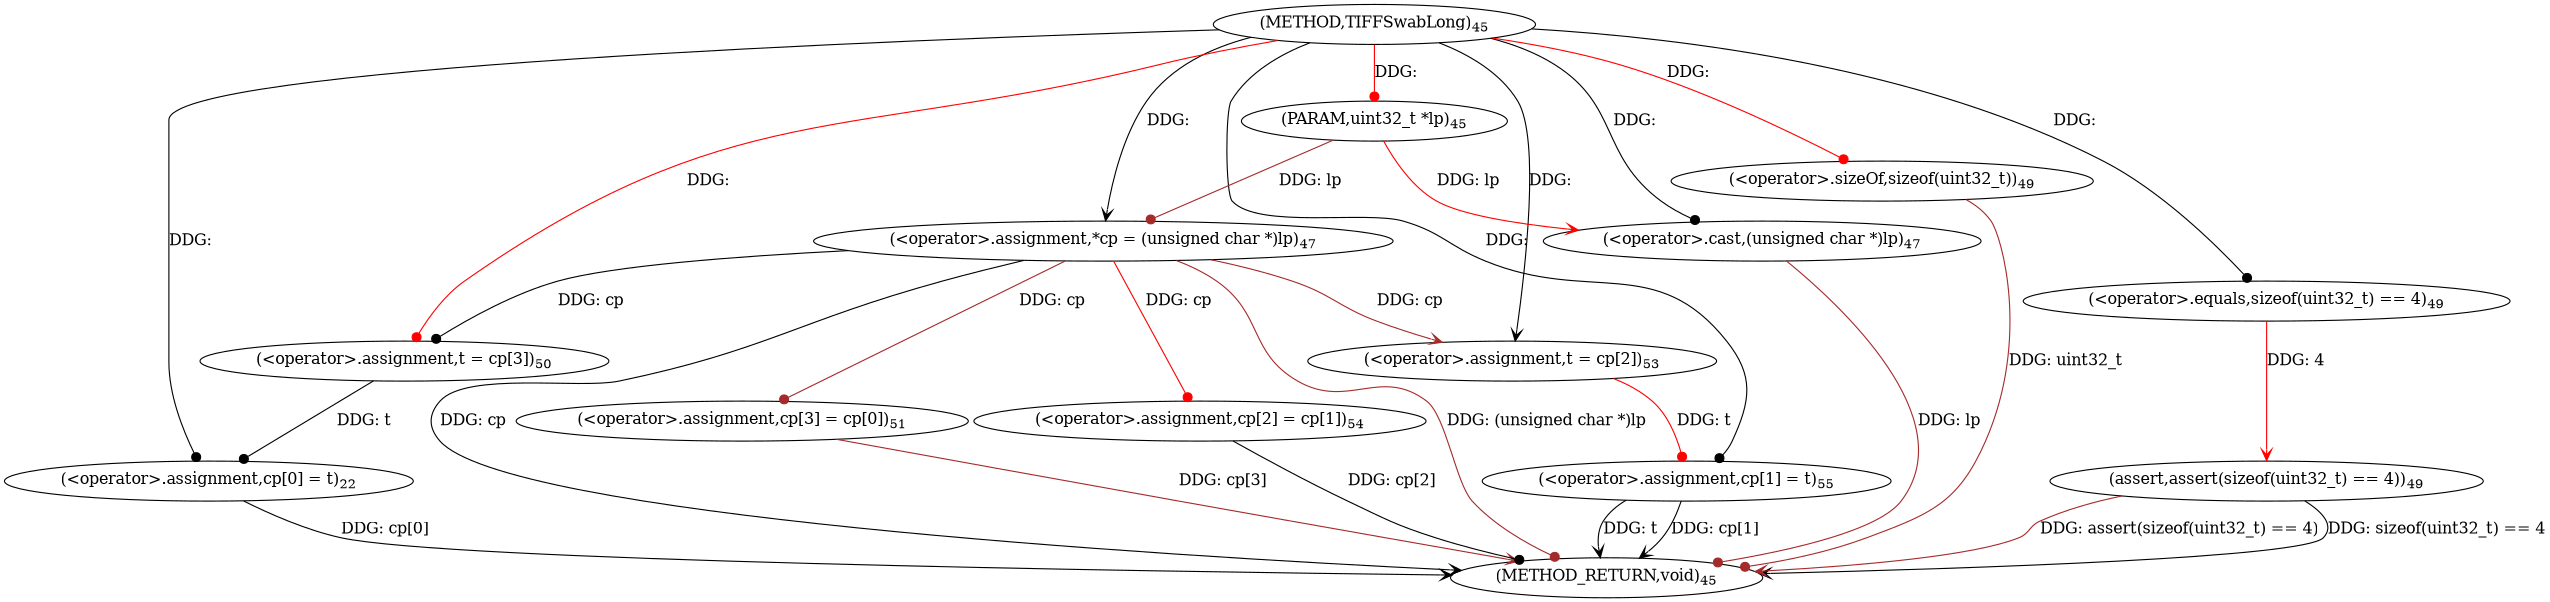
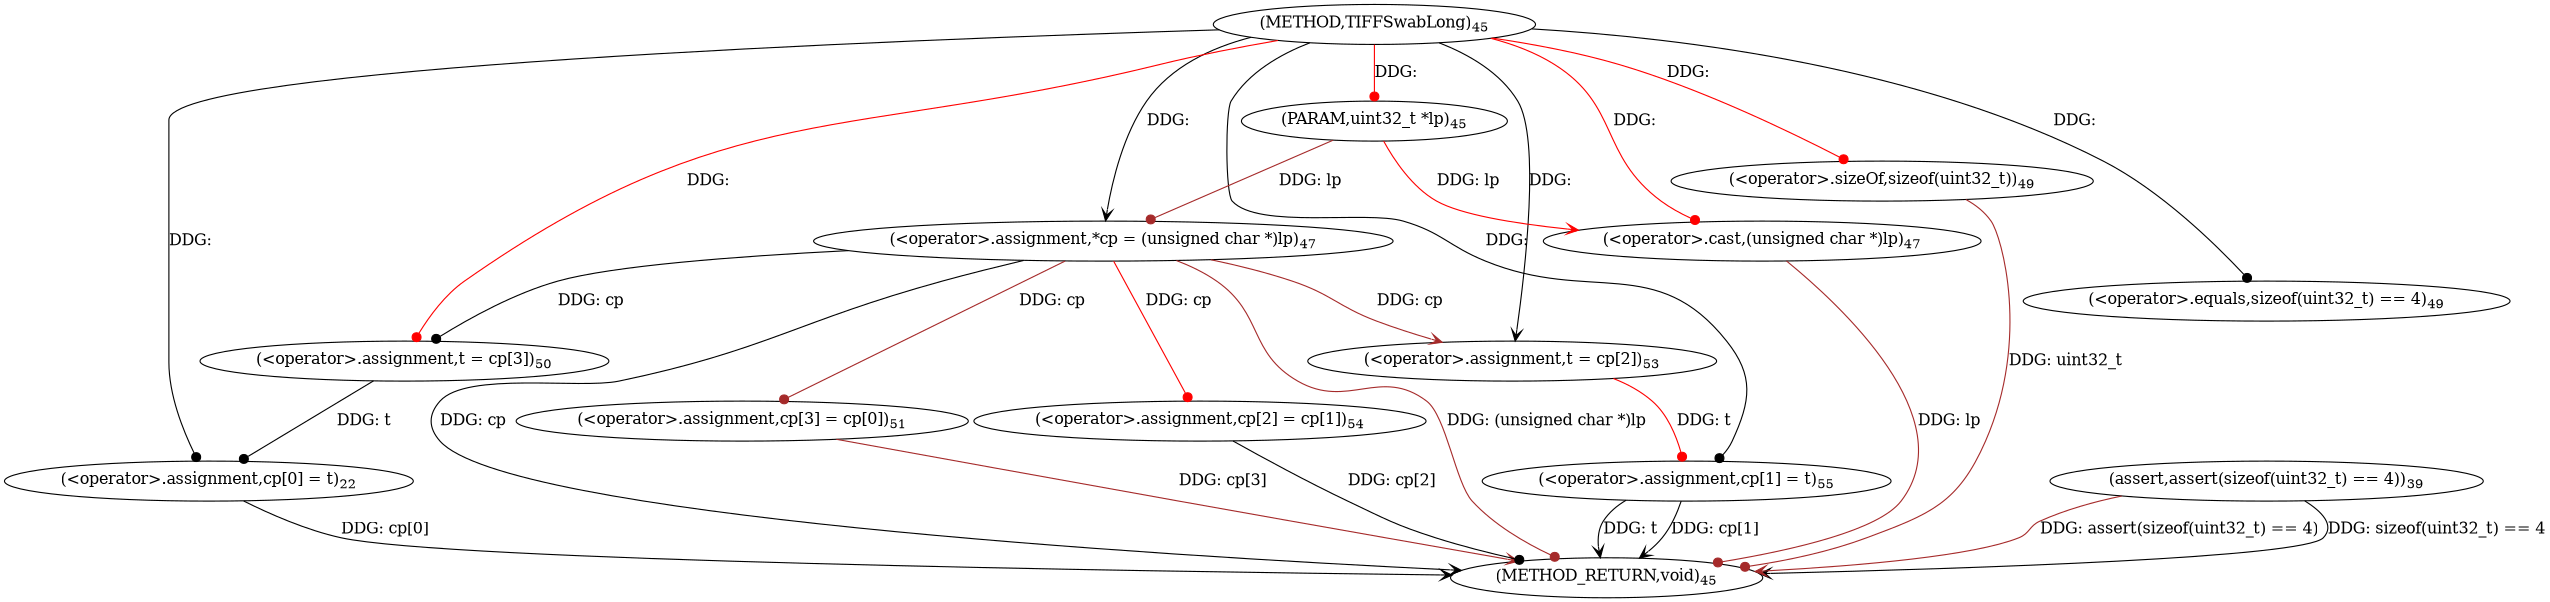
(1602, 116) -> (1602, 116)
(2267, 385) -> none
(2416, 479) -> (2416, 479)
